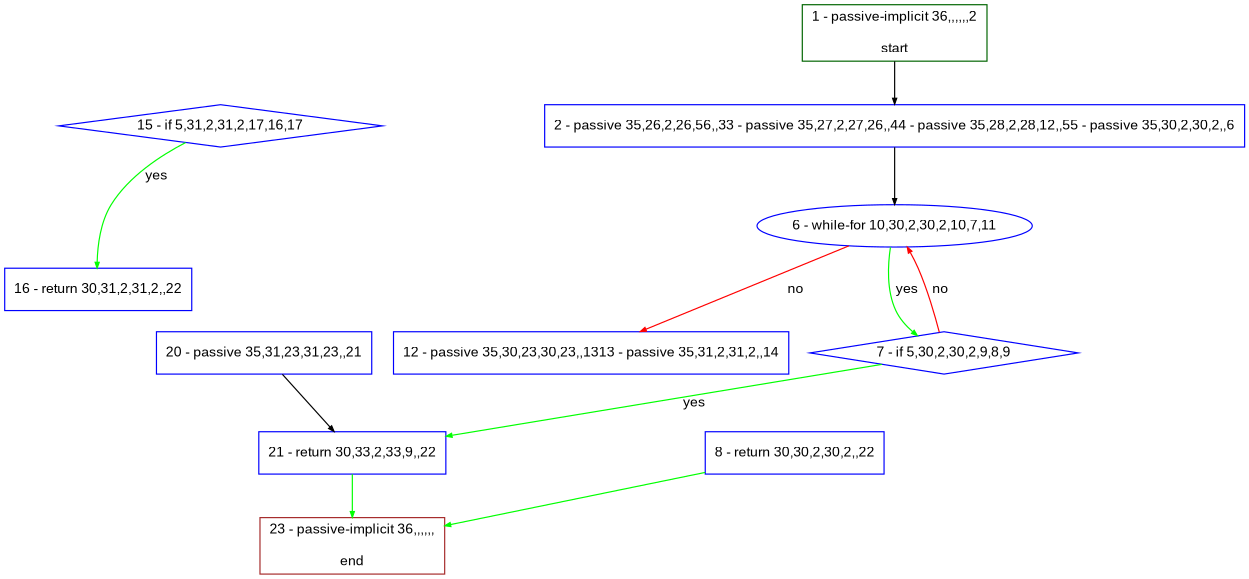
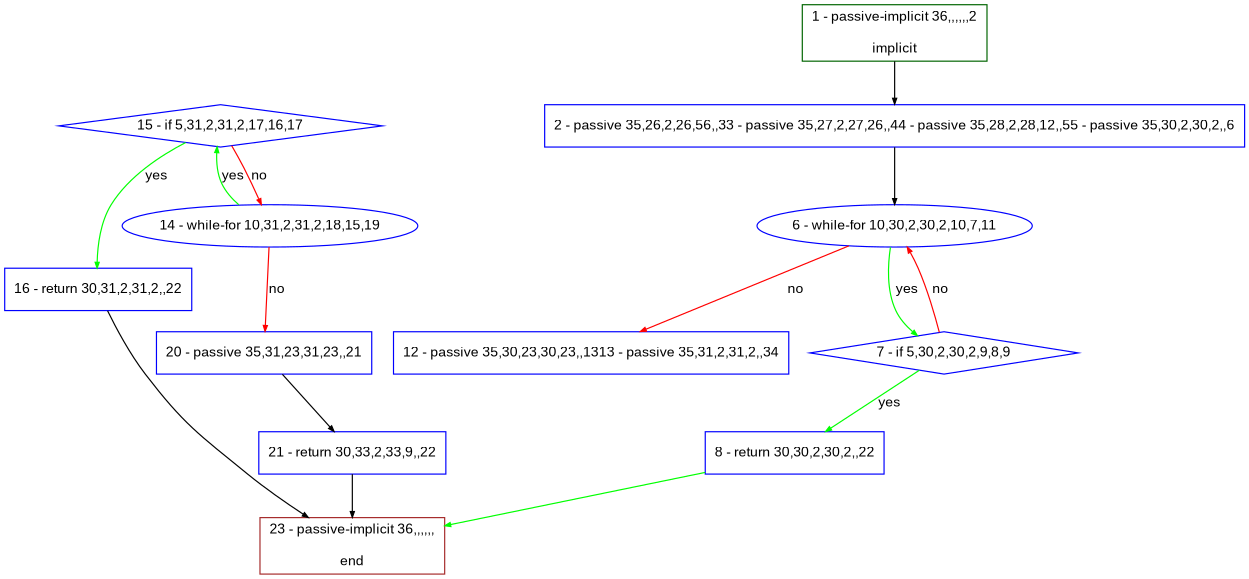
(895, 33) -> (895, 33)
none -> (270, 226)
(591, 353) -> (591, 353)
(667, 400) -> (875, 399)
none -> (191, 426)
(352, 493) -> (352, 493)
